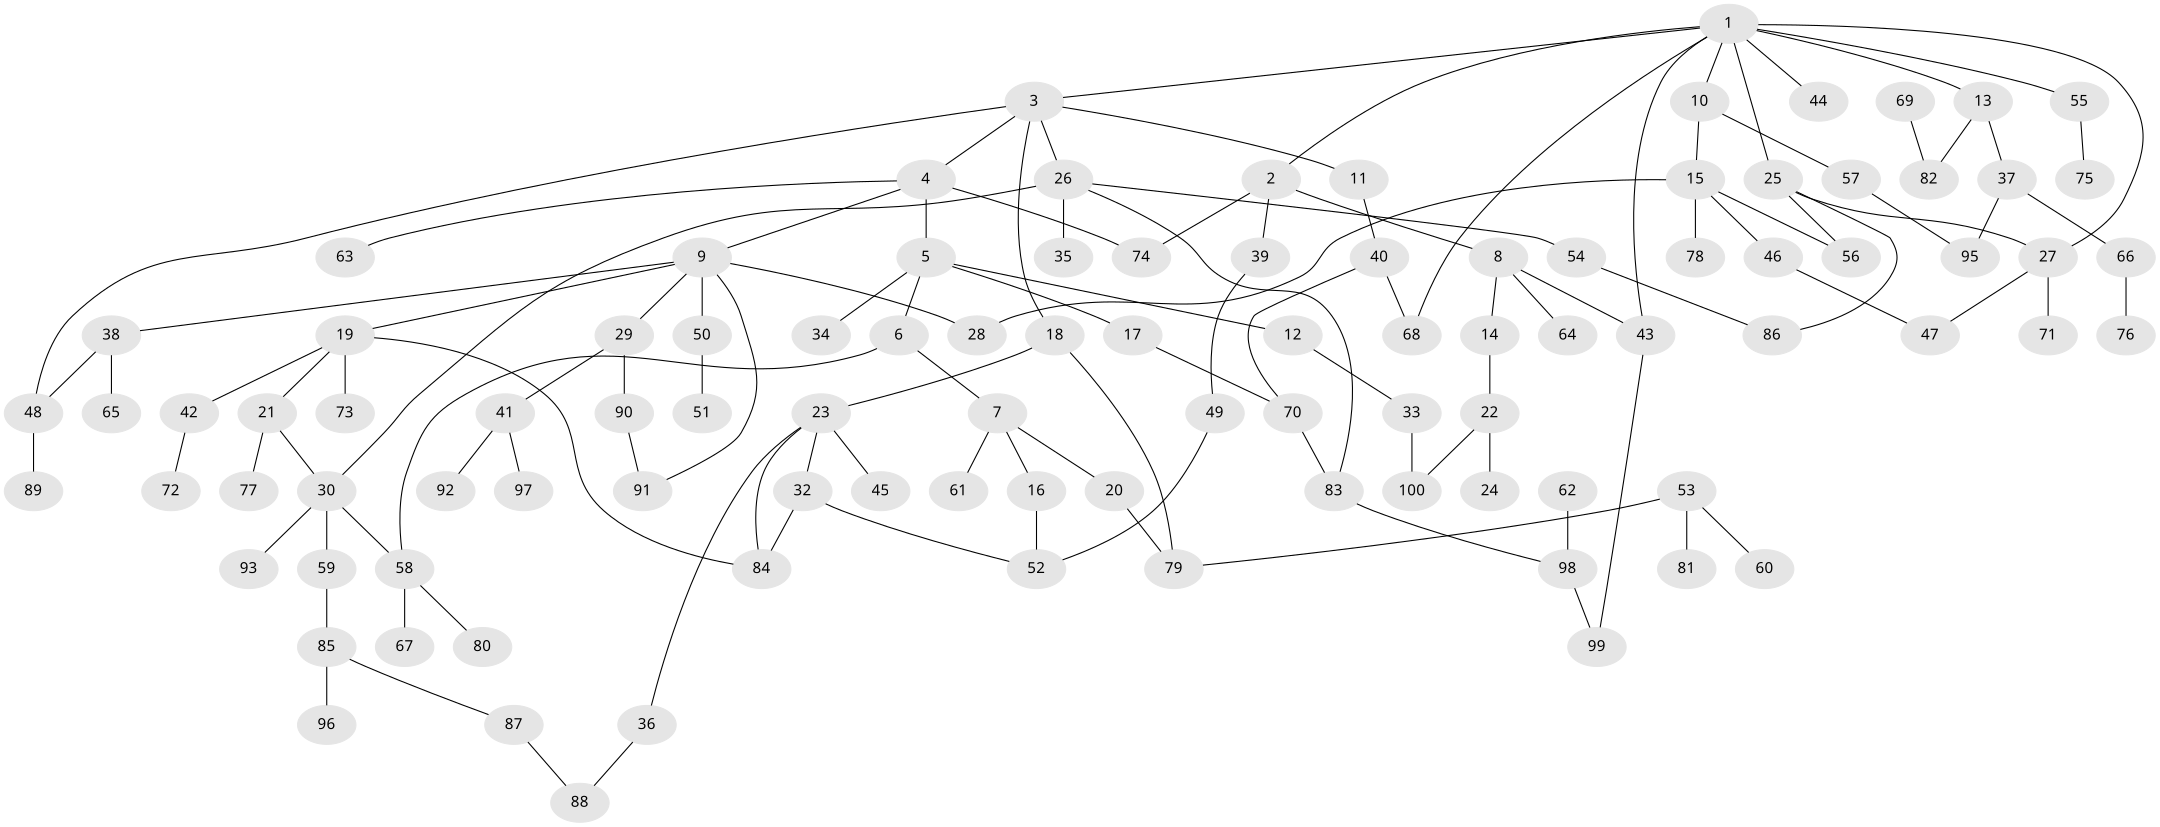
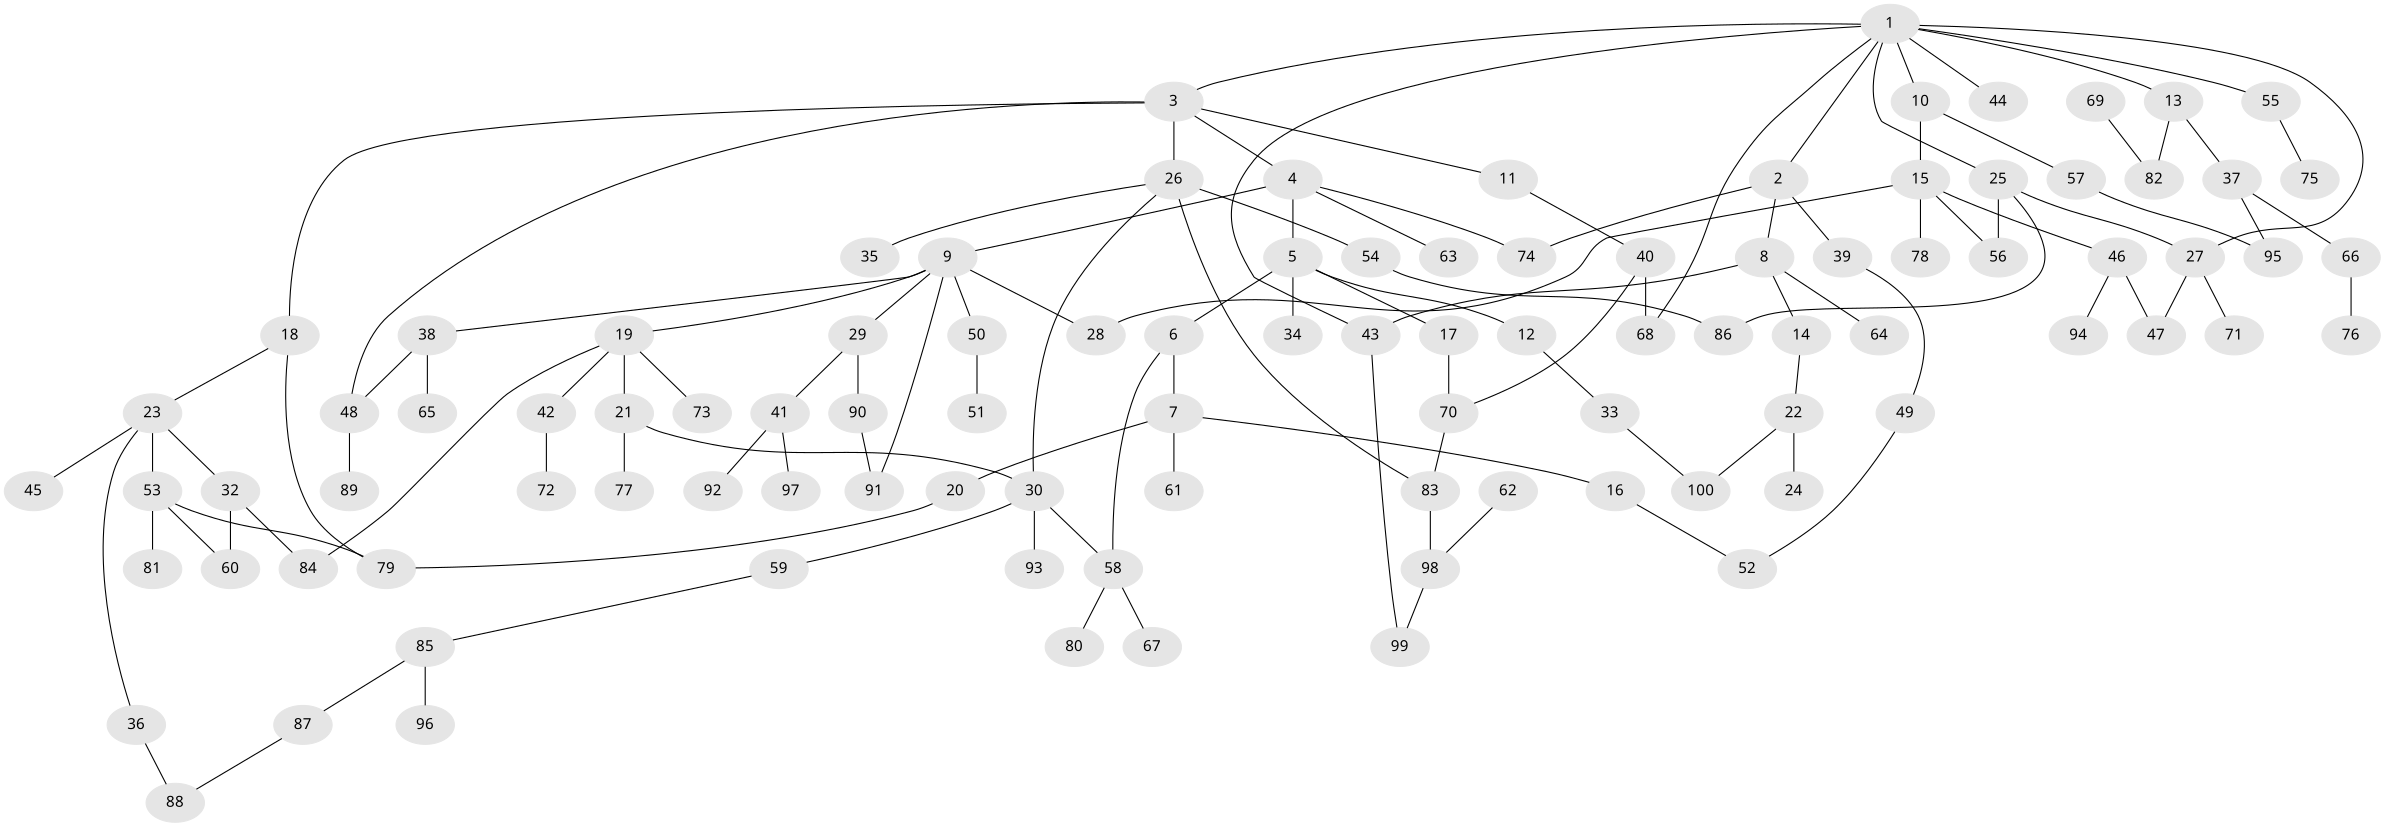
none -> (2078, 335)
(760, 481) -> (153, 452)
(916, 536) -> (230, 530)
